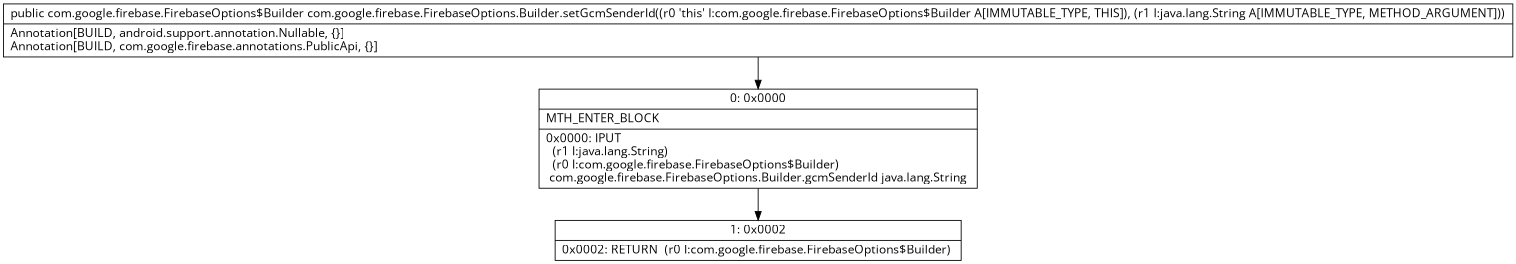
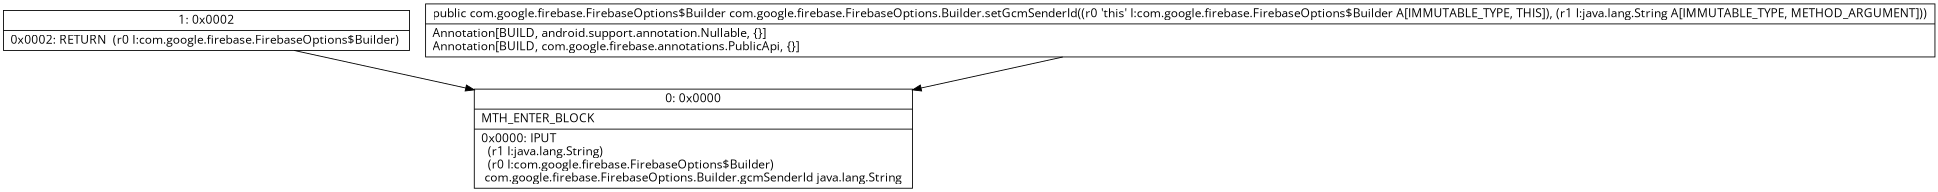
(758, 200) -> (380, 69)
